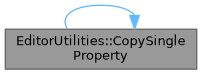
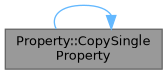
(101, 49) -> (84, 49)
